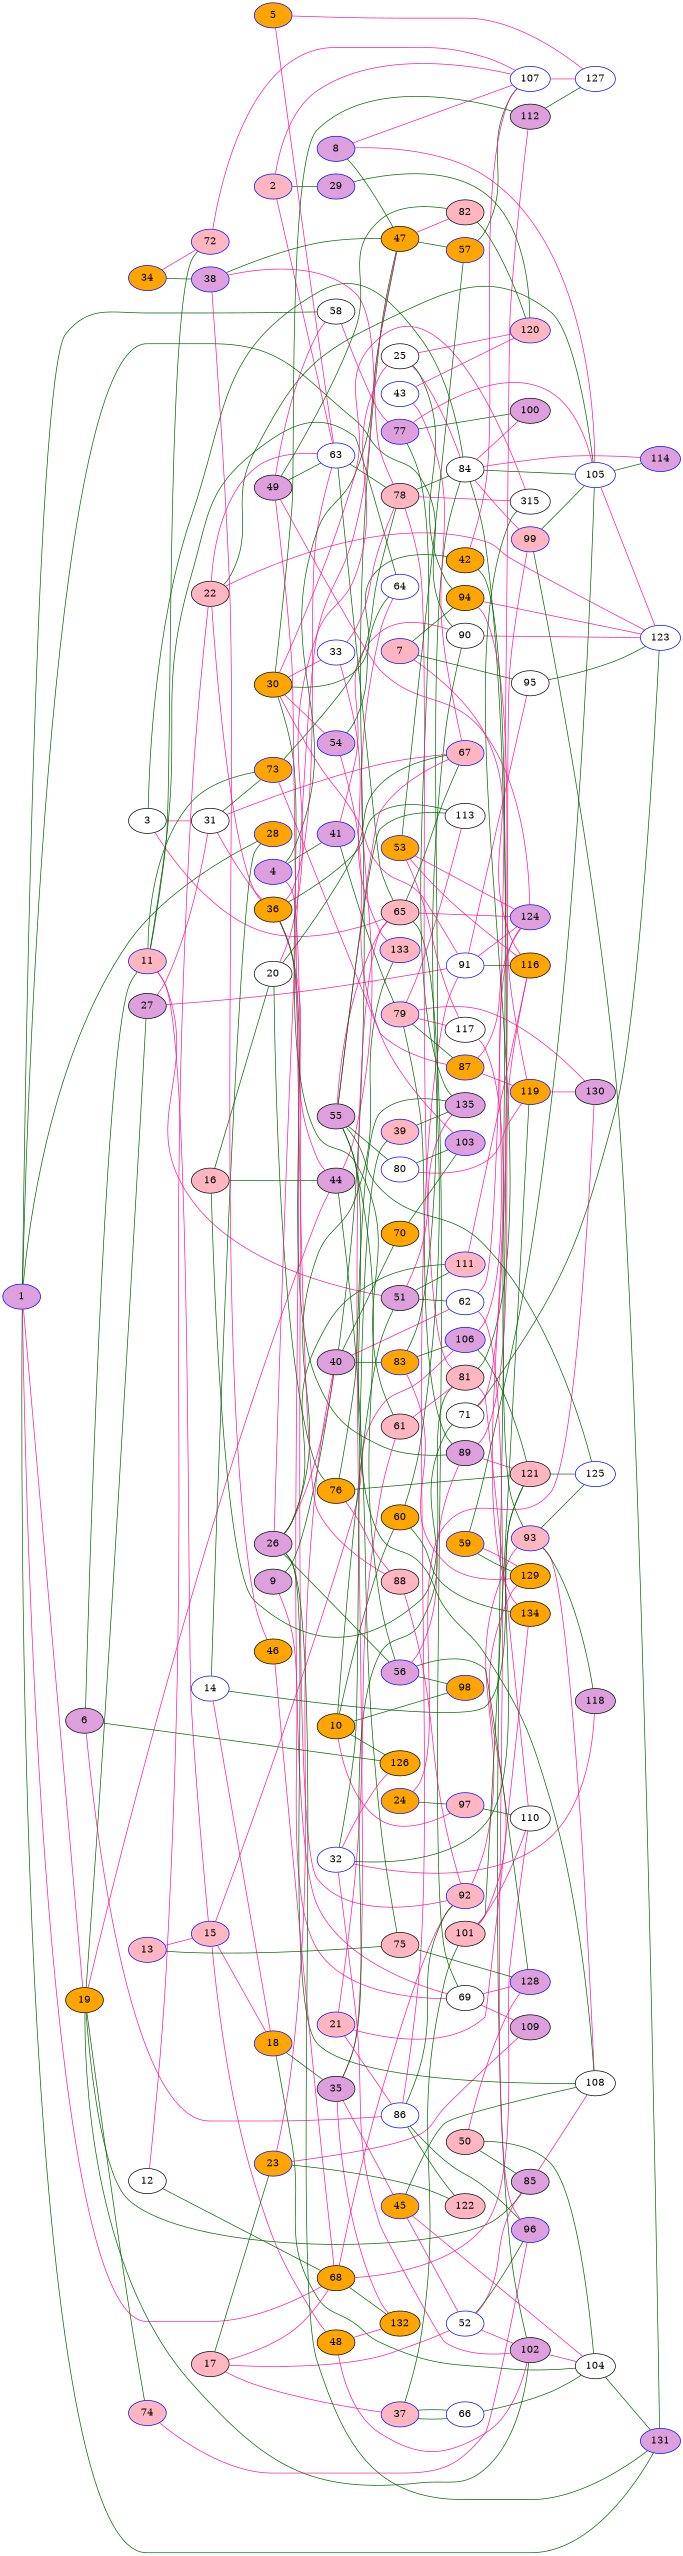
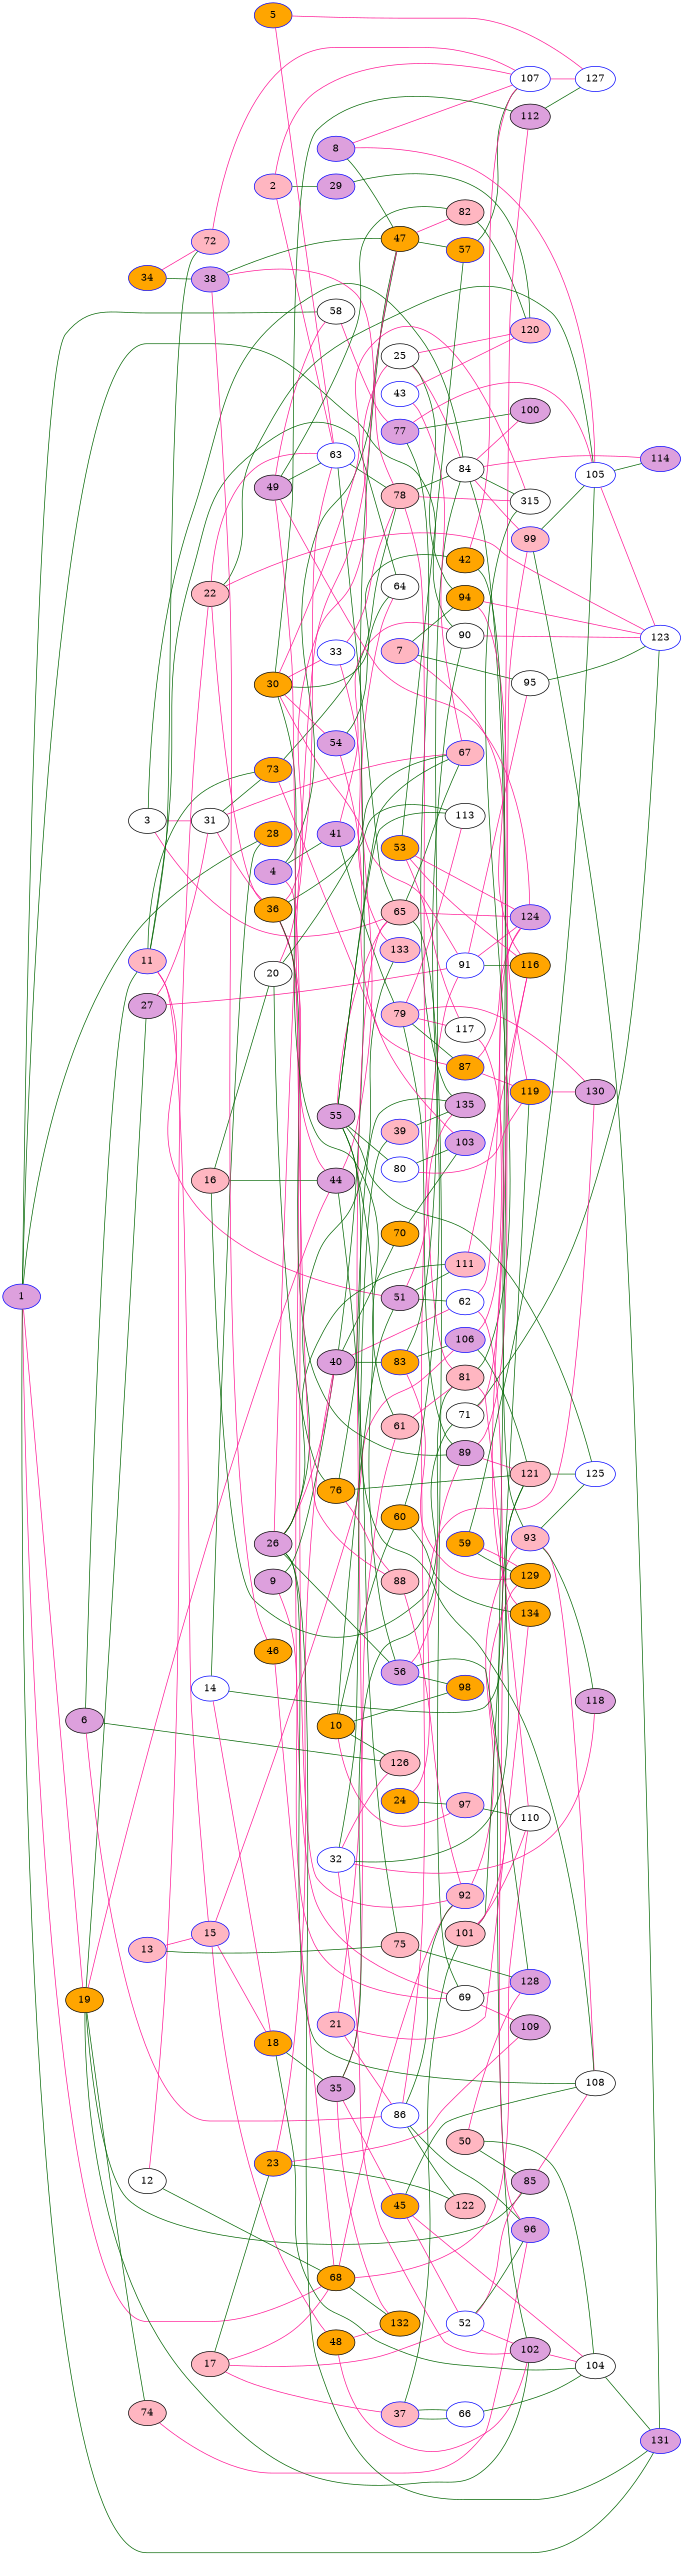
(530, 472) -> (497, 485)
(400, 587) -> (400, 587)
(363, 914) -> (363, 914)
(400, 1763) -> (400, 1763)
(147, 2413) -> (147, 2413)
